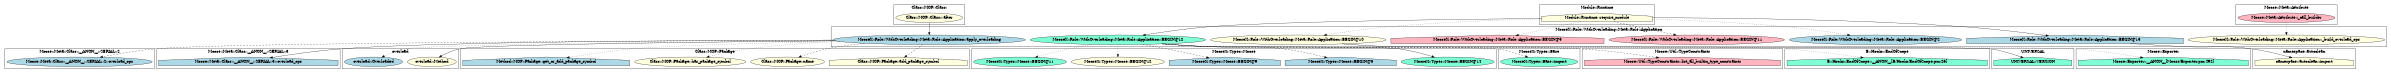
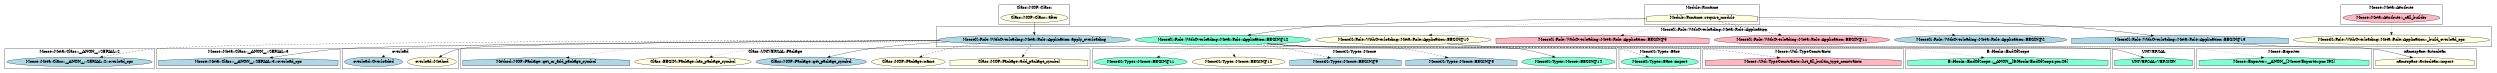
(715, 52) -> (775, 52)
(690, 62) -> (693, 62)
none -> (811, 62)
